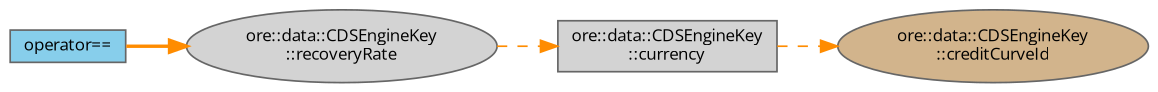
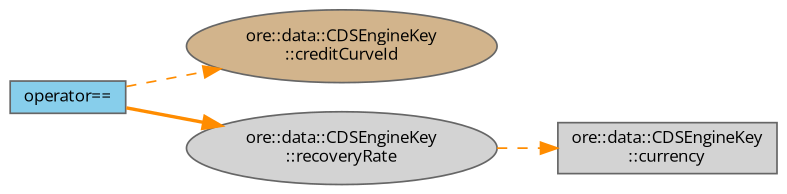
(799, 46) -> (165, 79)
